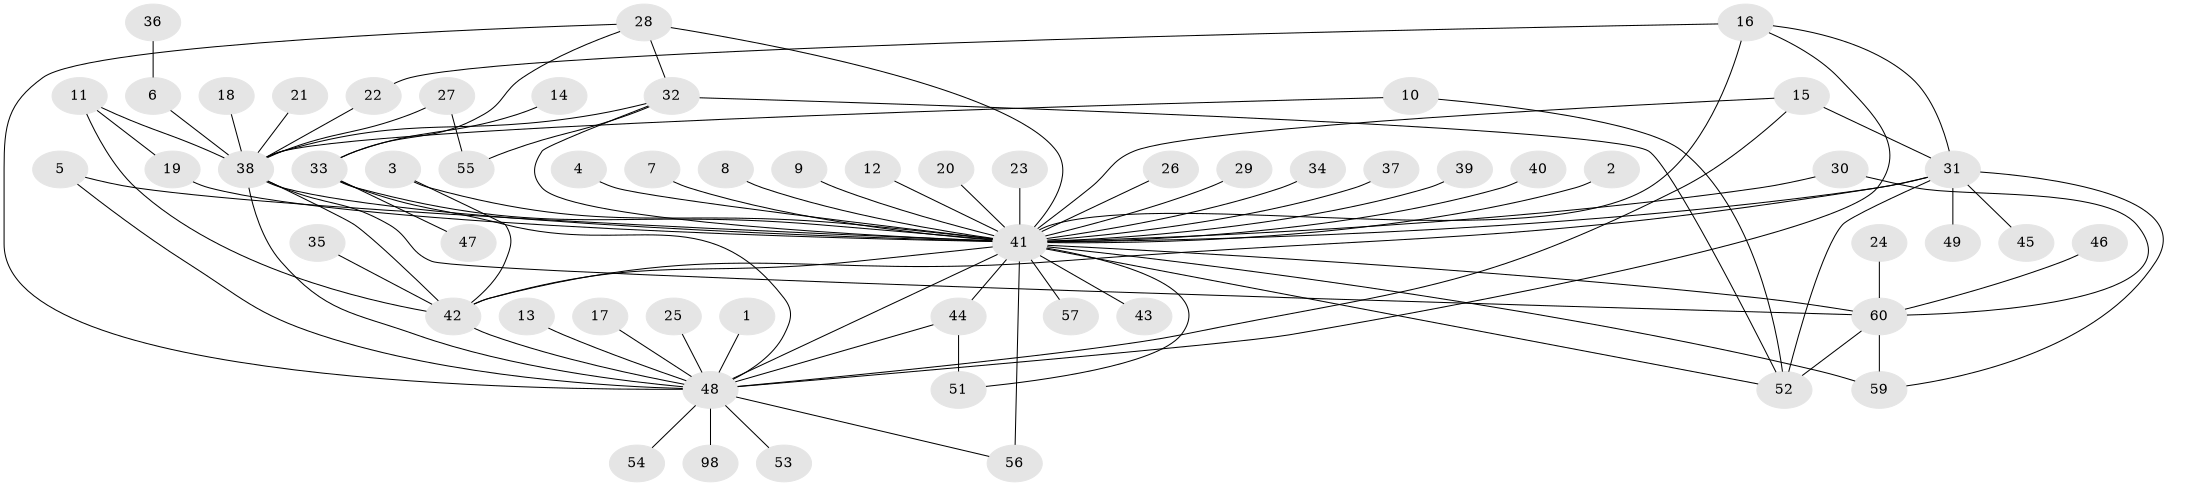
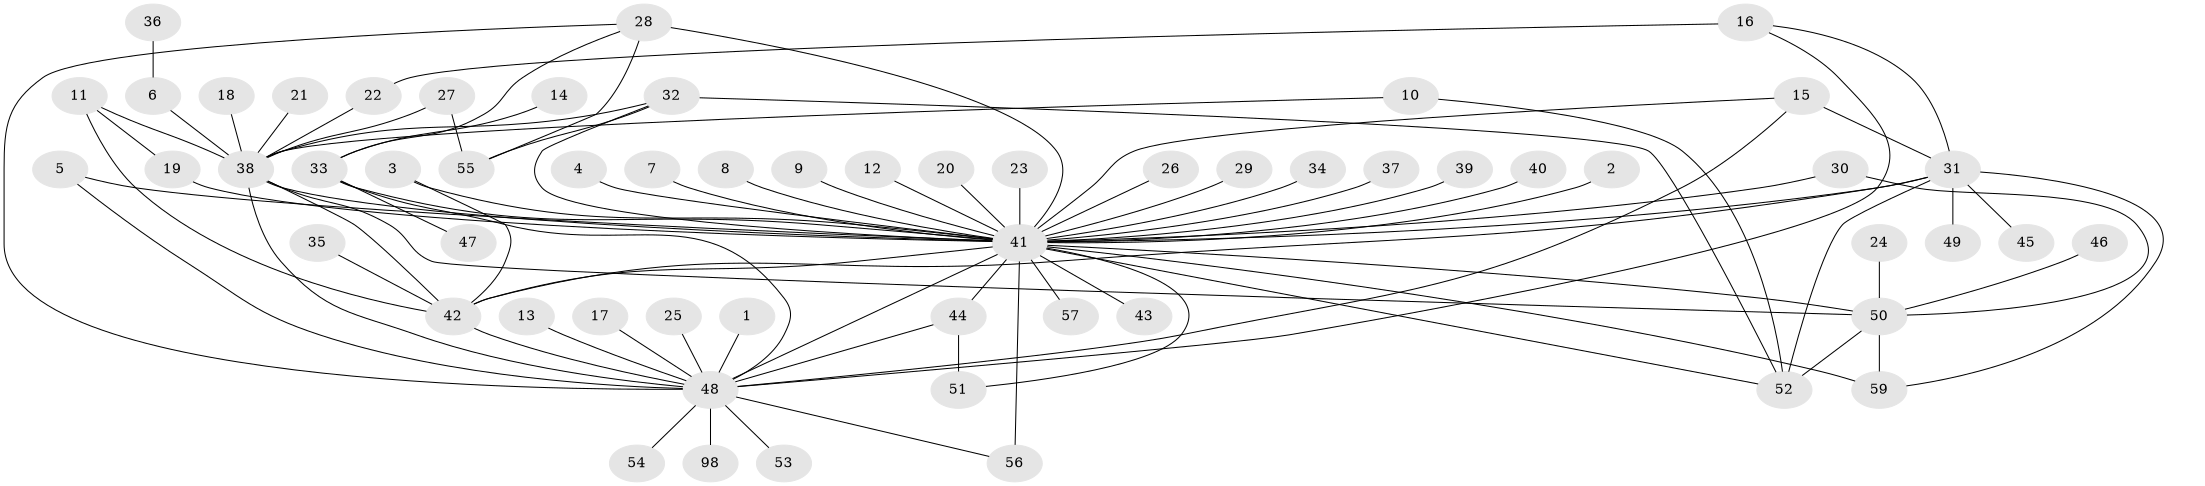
(659, 62) -> (607, 103)
(1629, 195) -> none
(1879, 316) -> (1879, 316)
